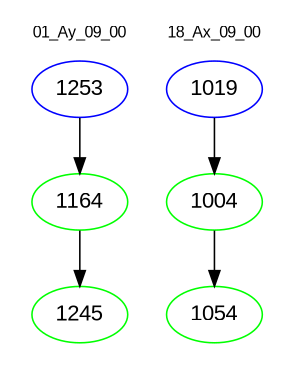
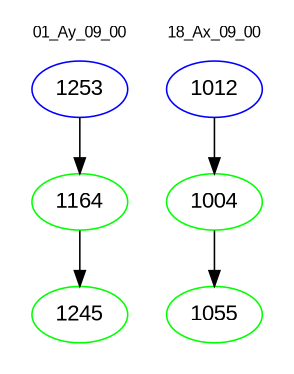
(214, 89) -> (214, 89)
(214, 315) -> (214, 315)
